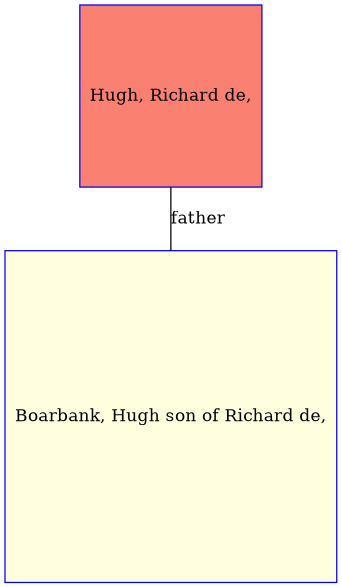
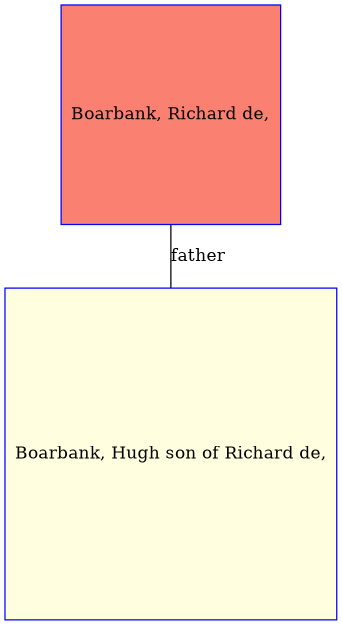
(171, 96) -> (171, 115)
